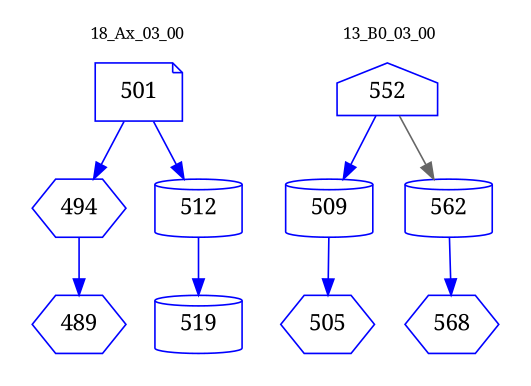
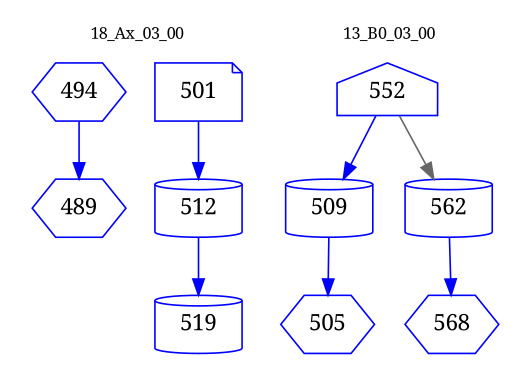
(113, 143) -> none
